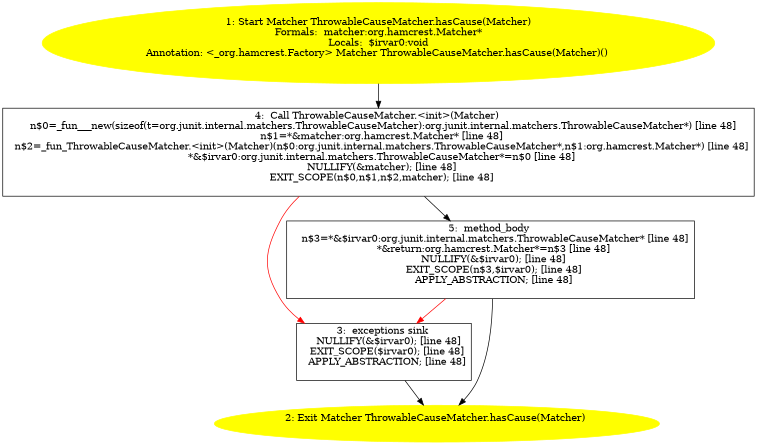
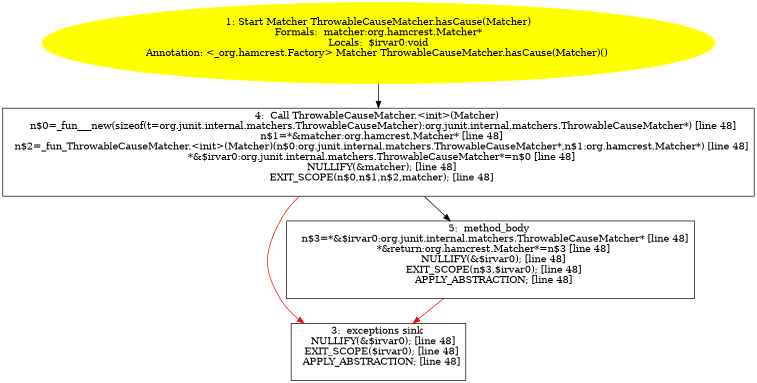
(437, 424) -> none
